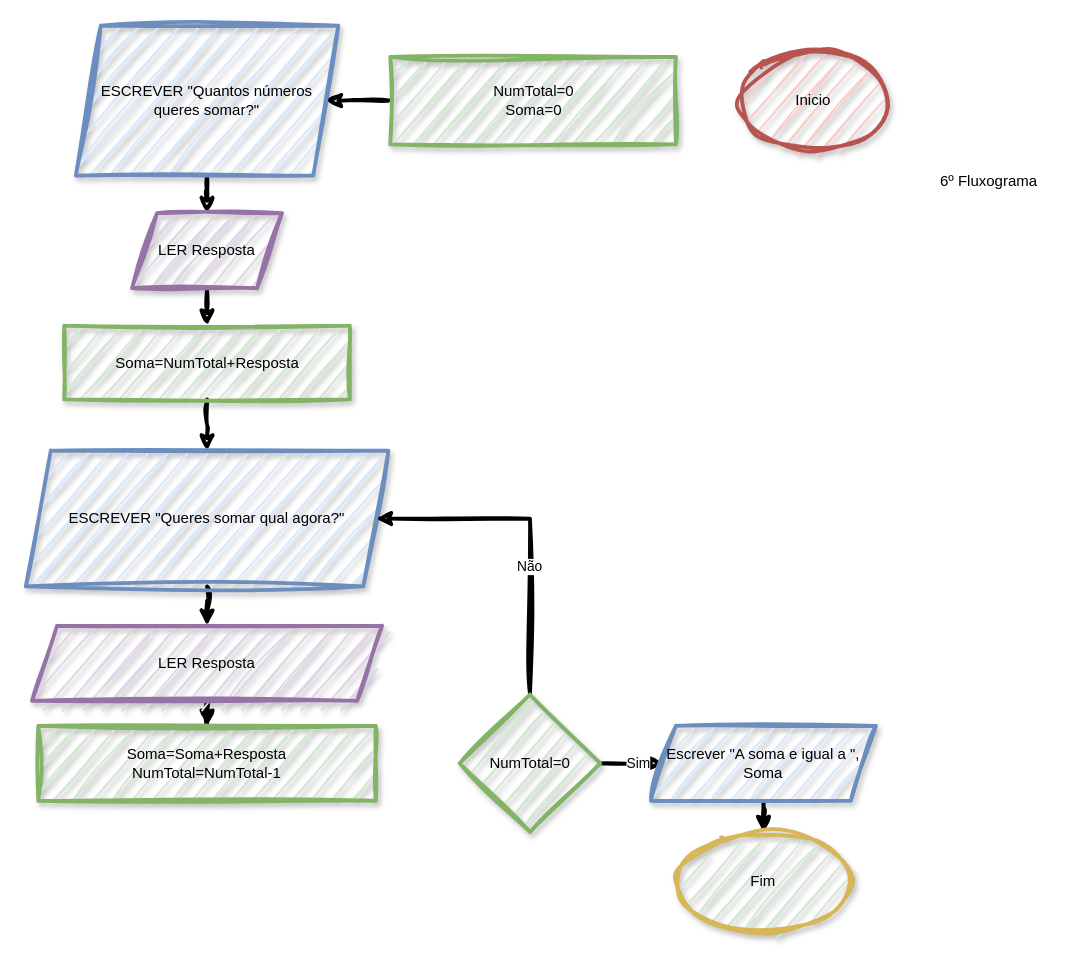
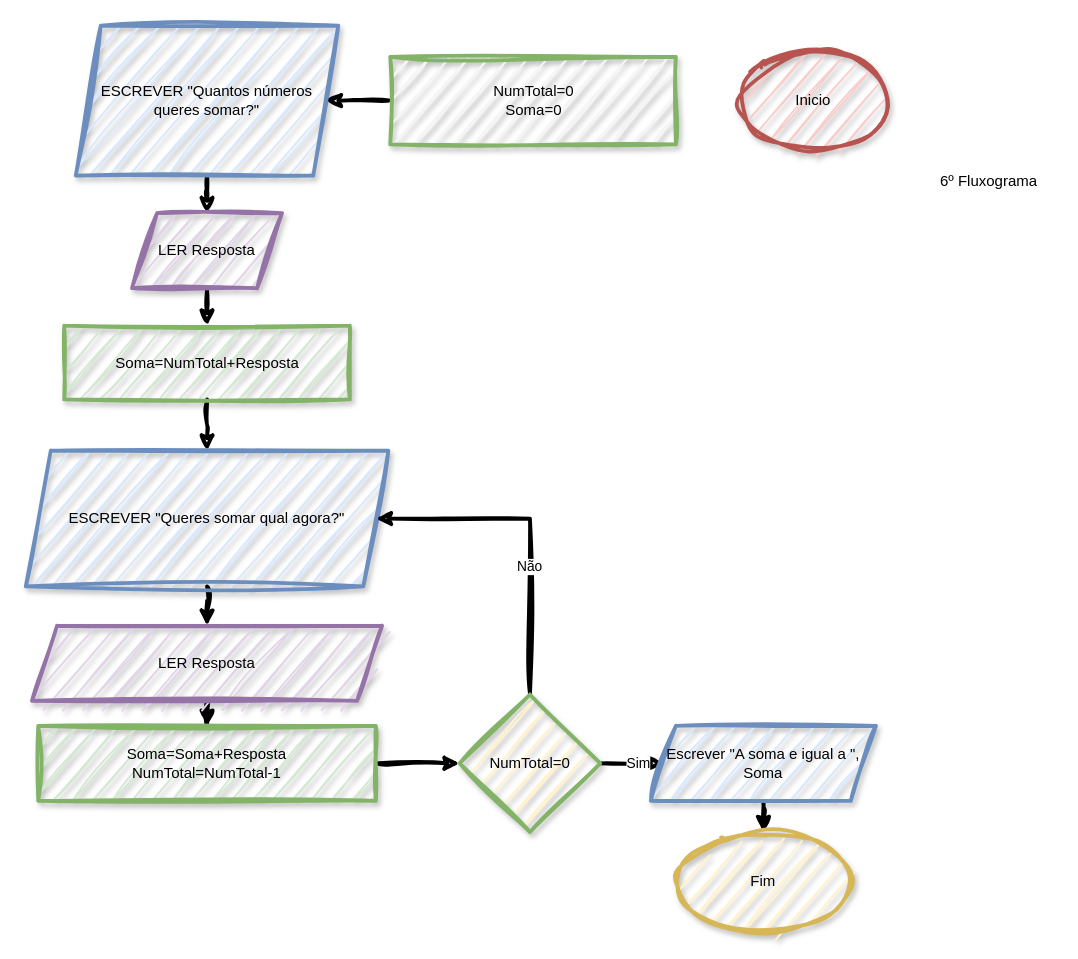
(533, 101) -> (533, 101)
none -> (411, 763)
(530, 763) -> (530, 763)
(763, 882) -> (763, 882)
